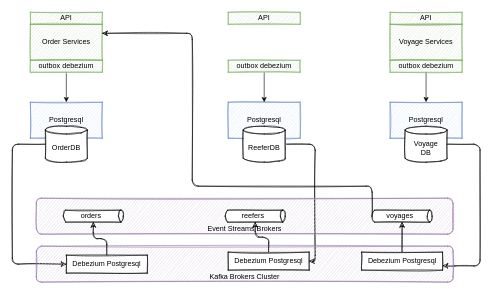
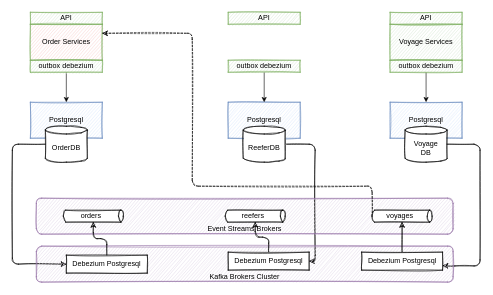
(66, 42) -> (66, 42)
(192, 95) -> (192, 95)
